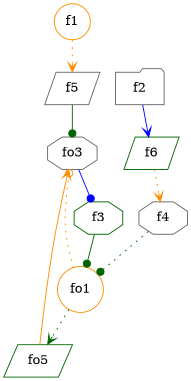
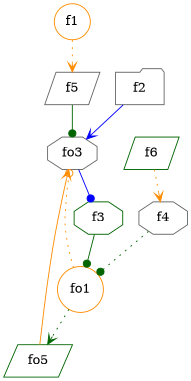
(145, 116) -> (108, 119)
